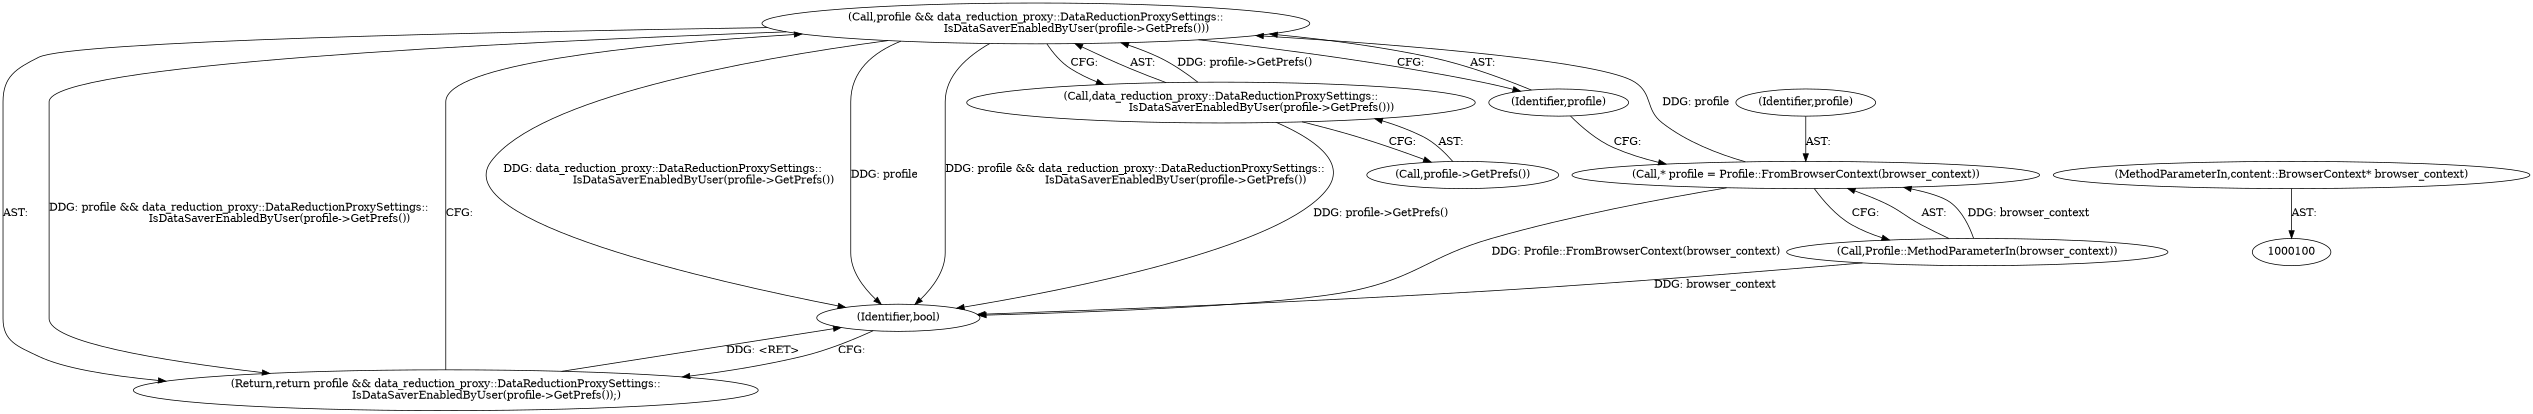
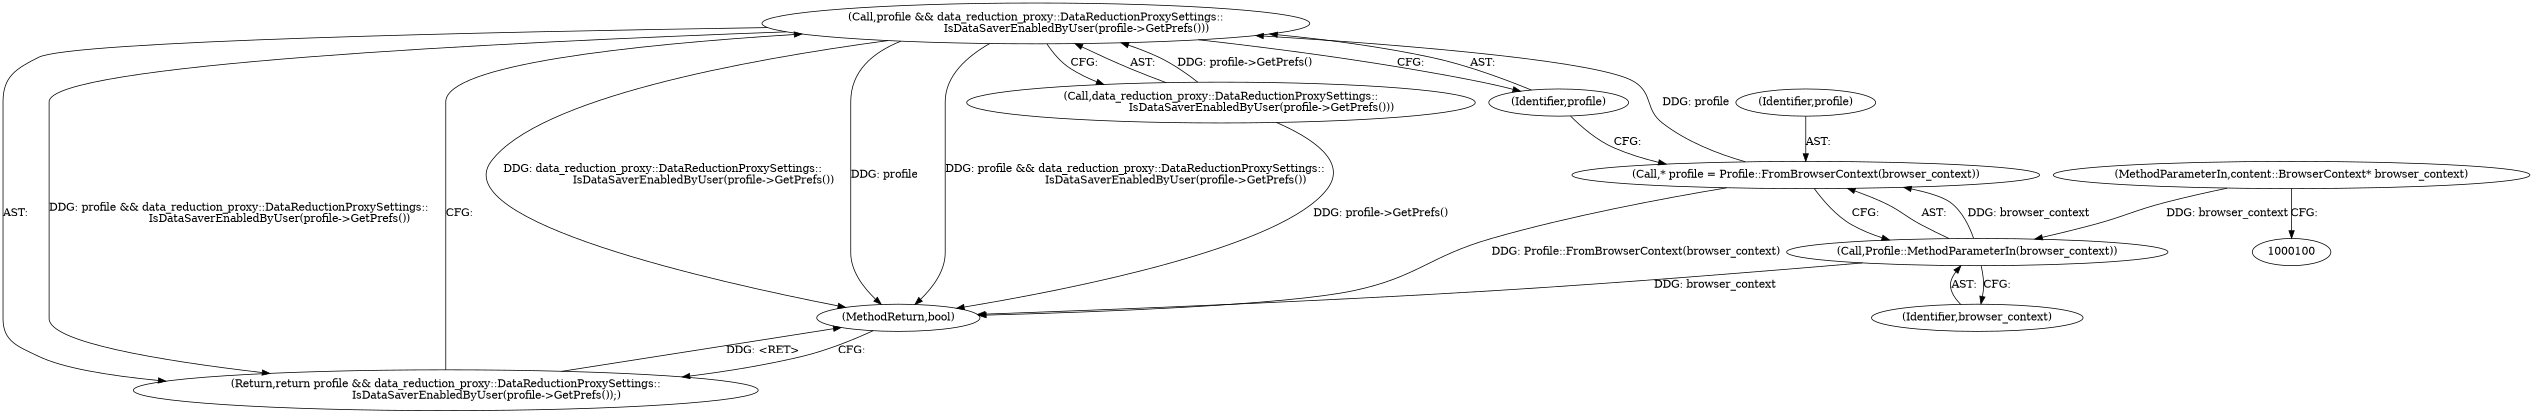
(1463, 175) -> none
none -> (2135, 212)
(2306, 214) -> (2306, 214)
(898, 318) -> (898, 318)
none -> (1977, 318)
